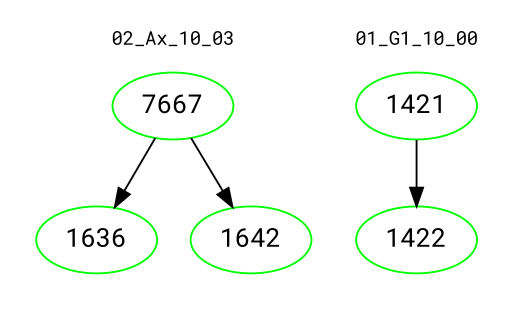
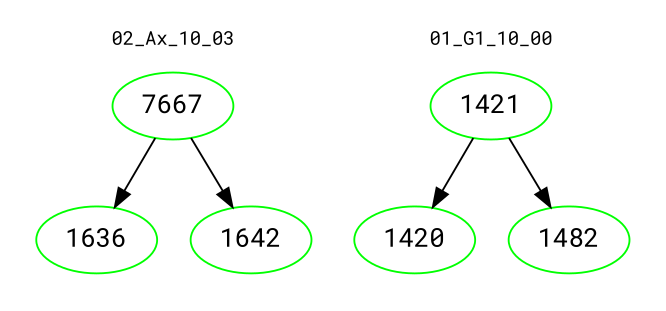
none -> (415, 240)
(417, 240) -> (569, 240)
